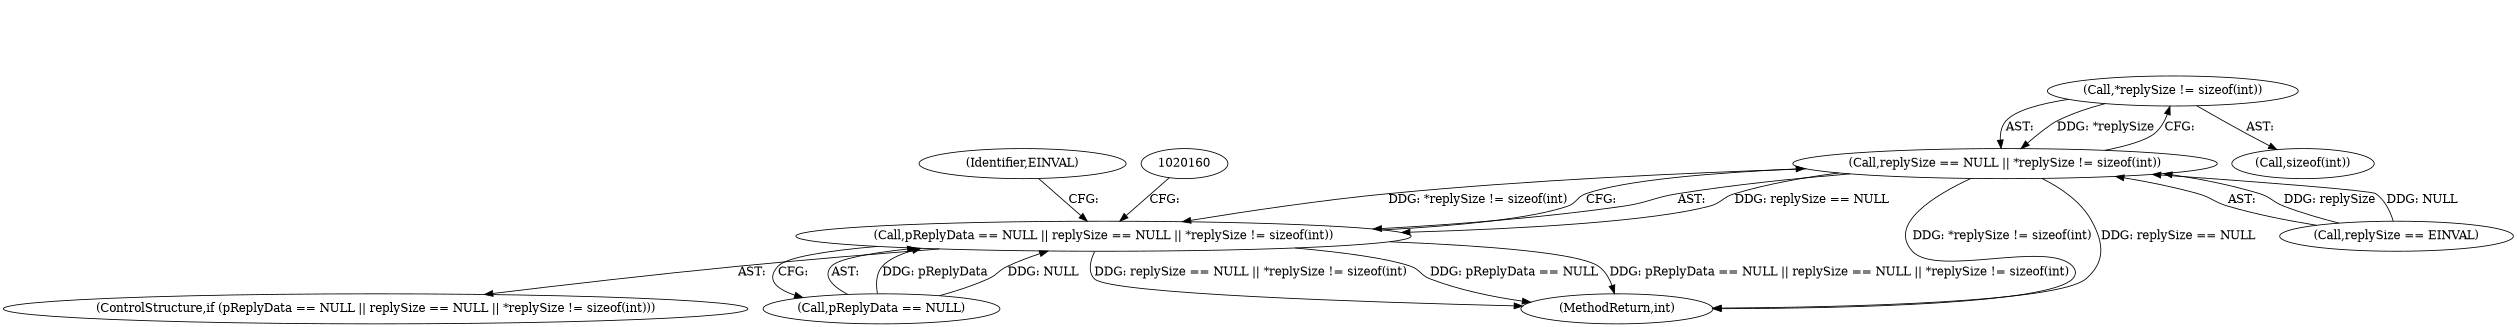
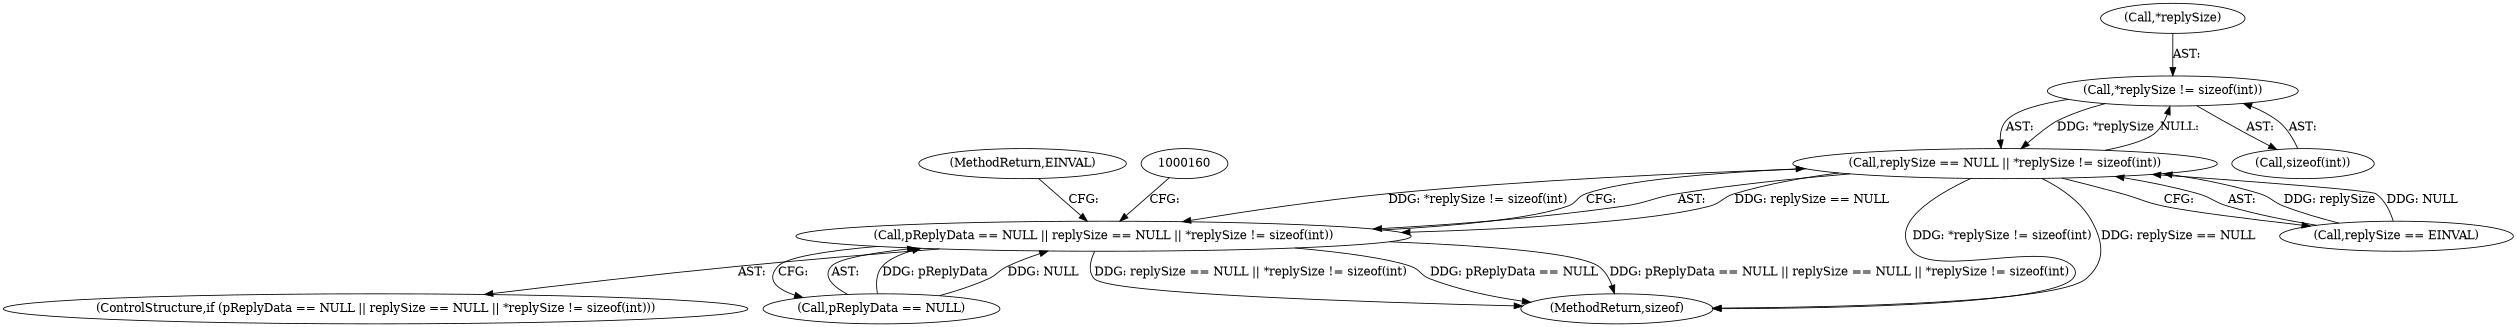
none -> (2173, 18)
none -> (2279, 122)
(2182, 127) -> (2182, 127)
(1023, 164) -> (1023, 164)
(1184, 164) -> (1184, 164)
none -> (2180, 209)
(1617, 309) -> (1617, 309)
